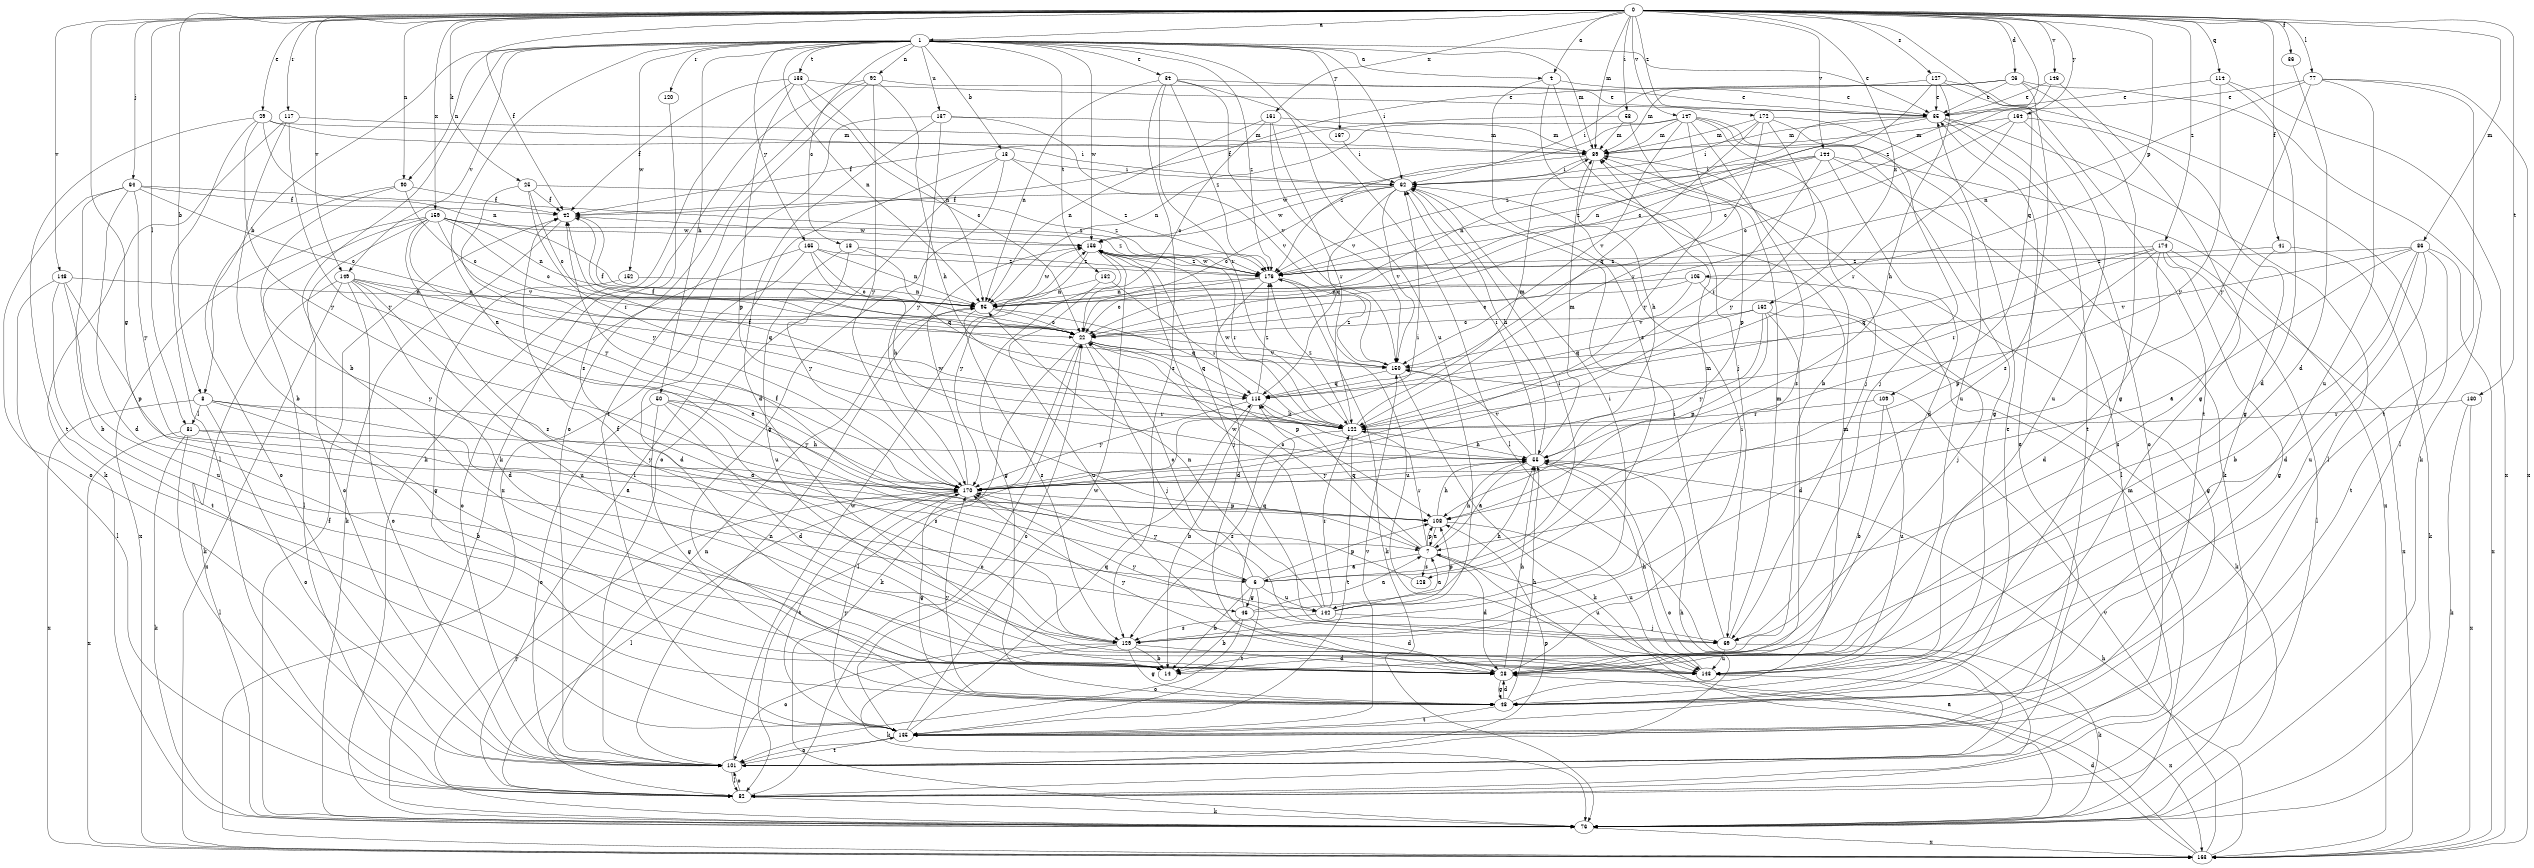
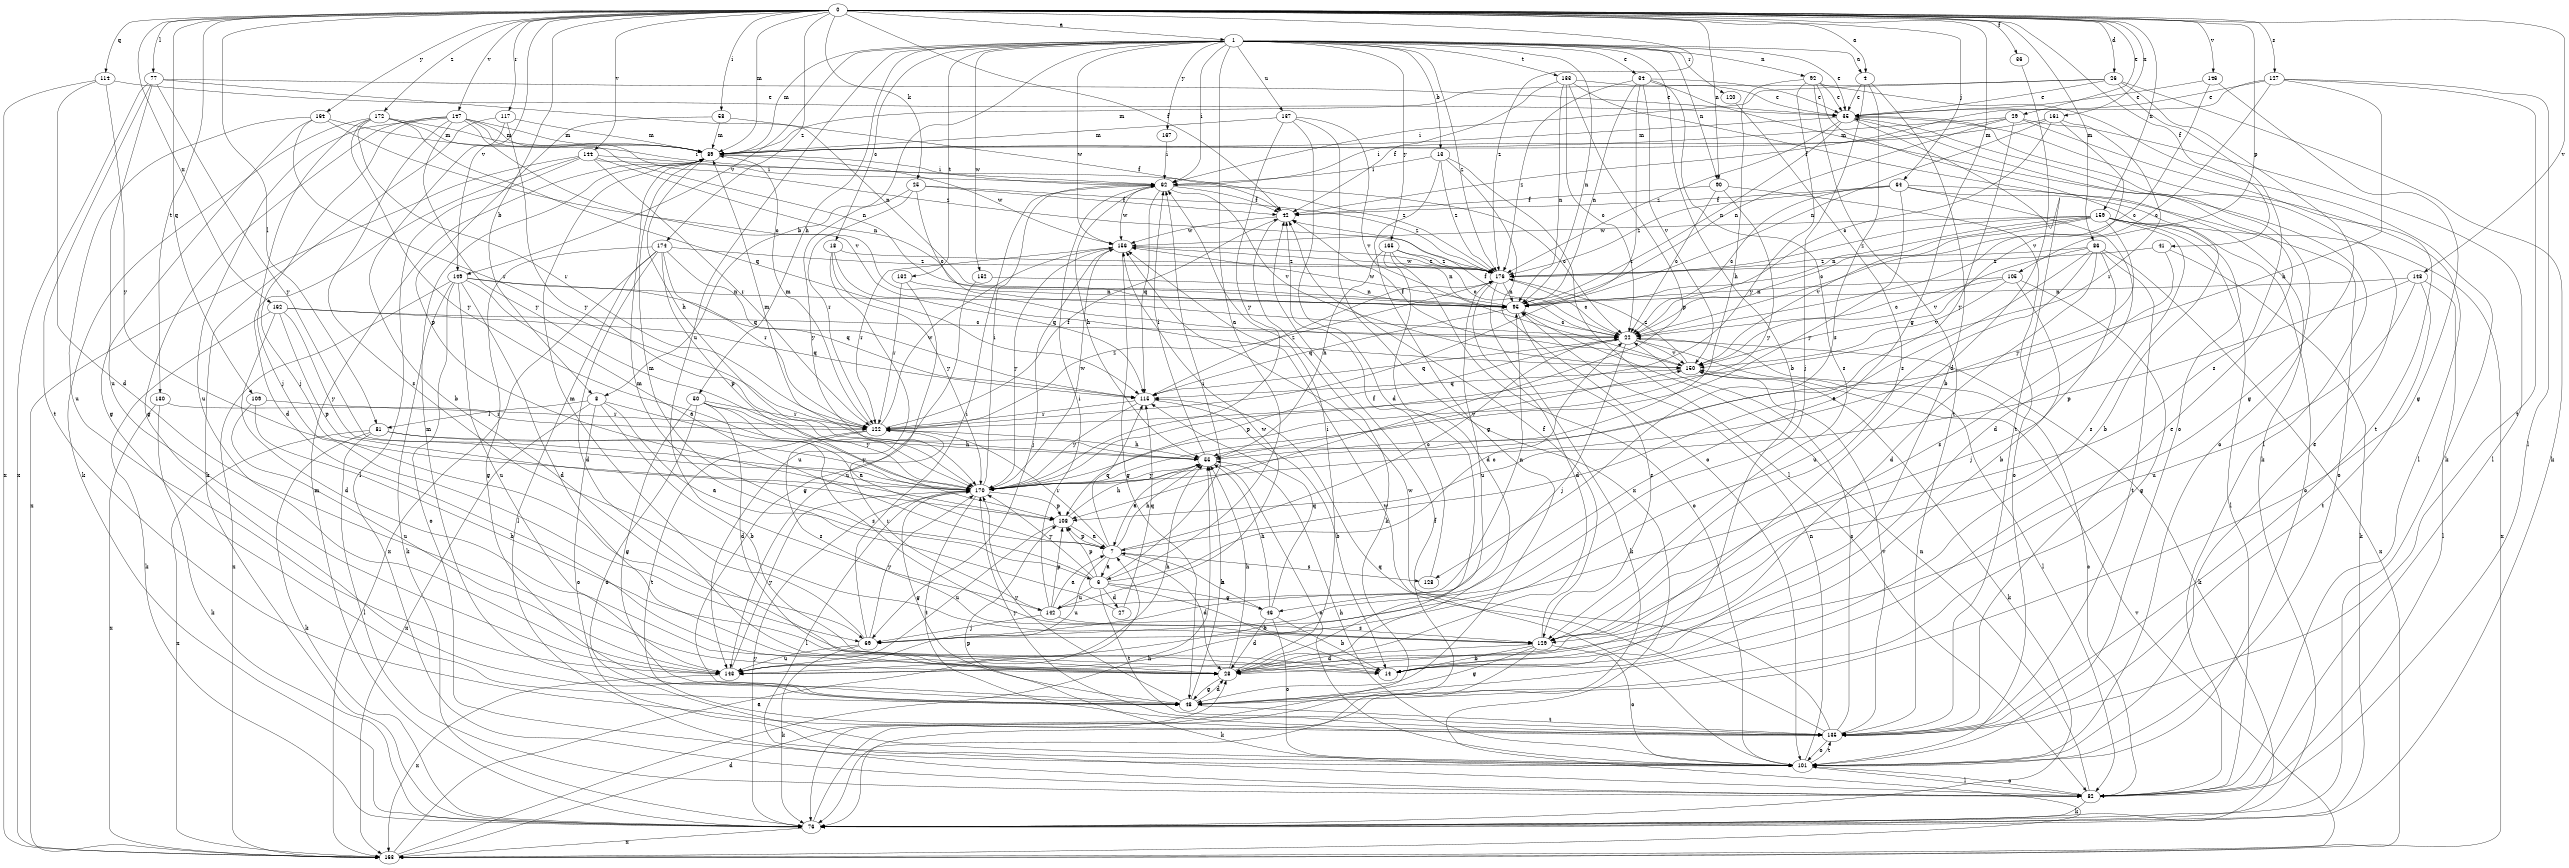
(1290, 414) -> (1043, 414)
(679, 472) -> (1441, 414)
none -> (1122, 613)
